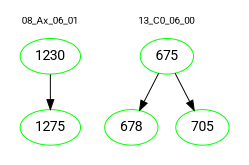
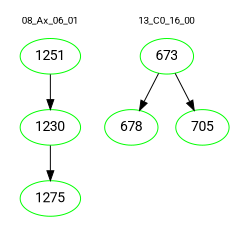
(167, 21) -> (167, 21)
none -> (50, 56)
(167, 56) -> (167, 56)
